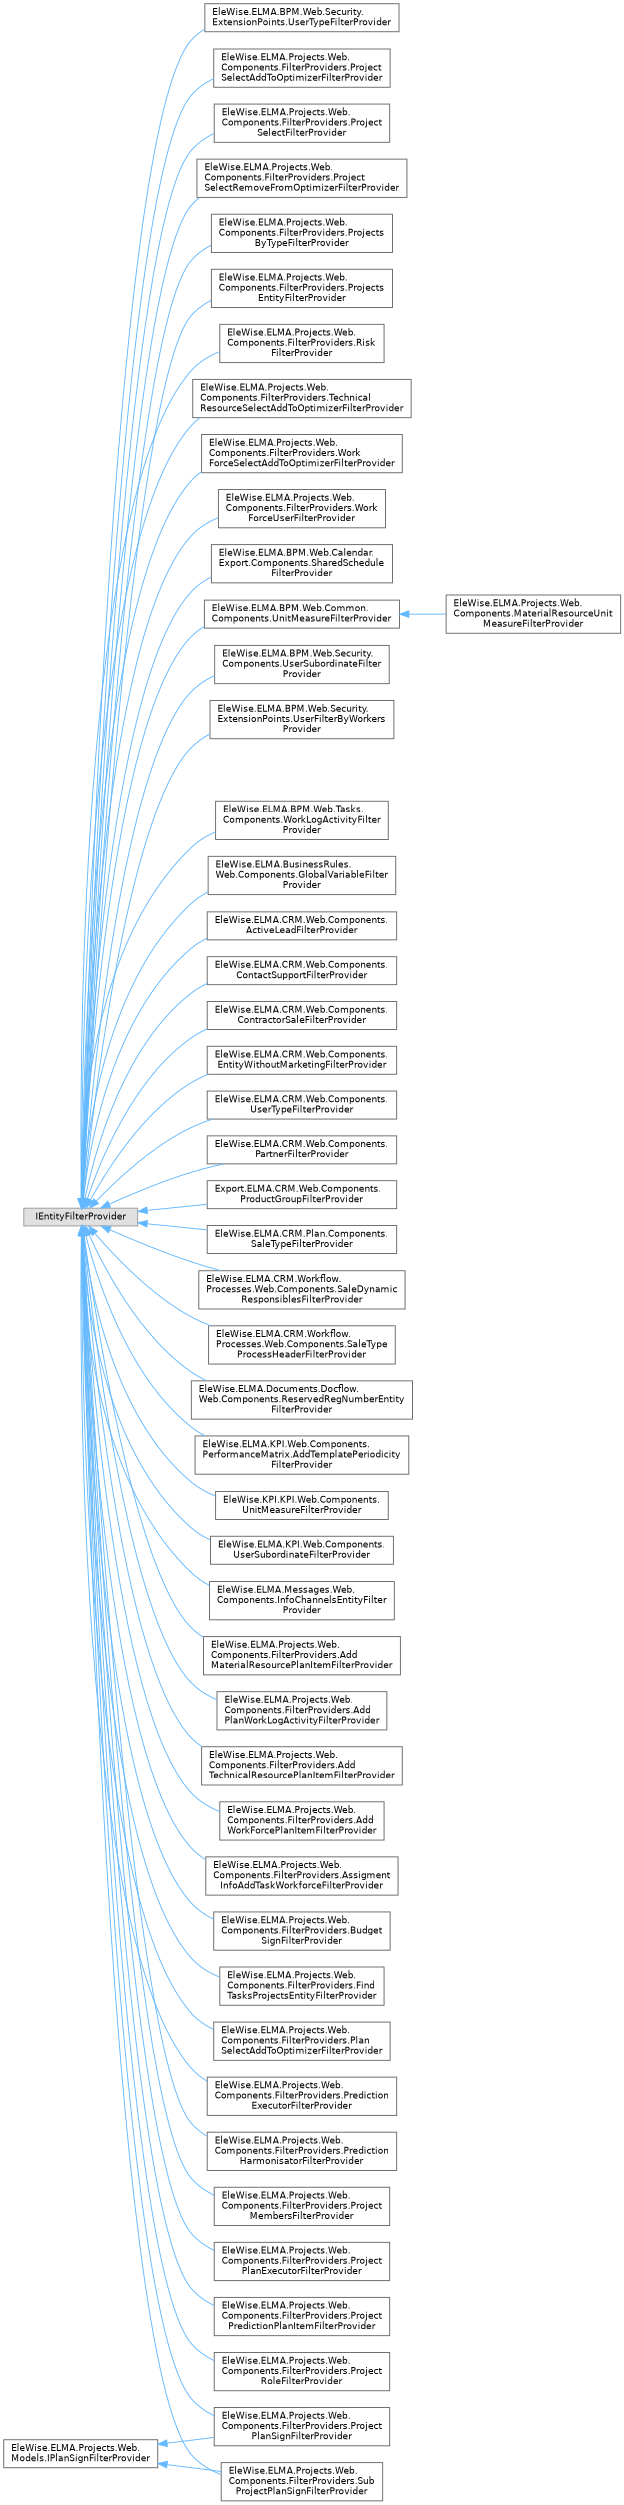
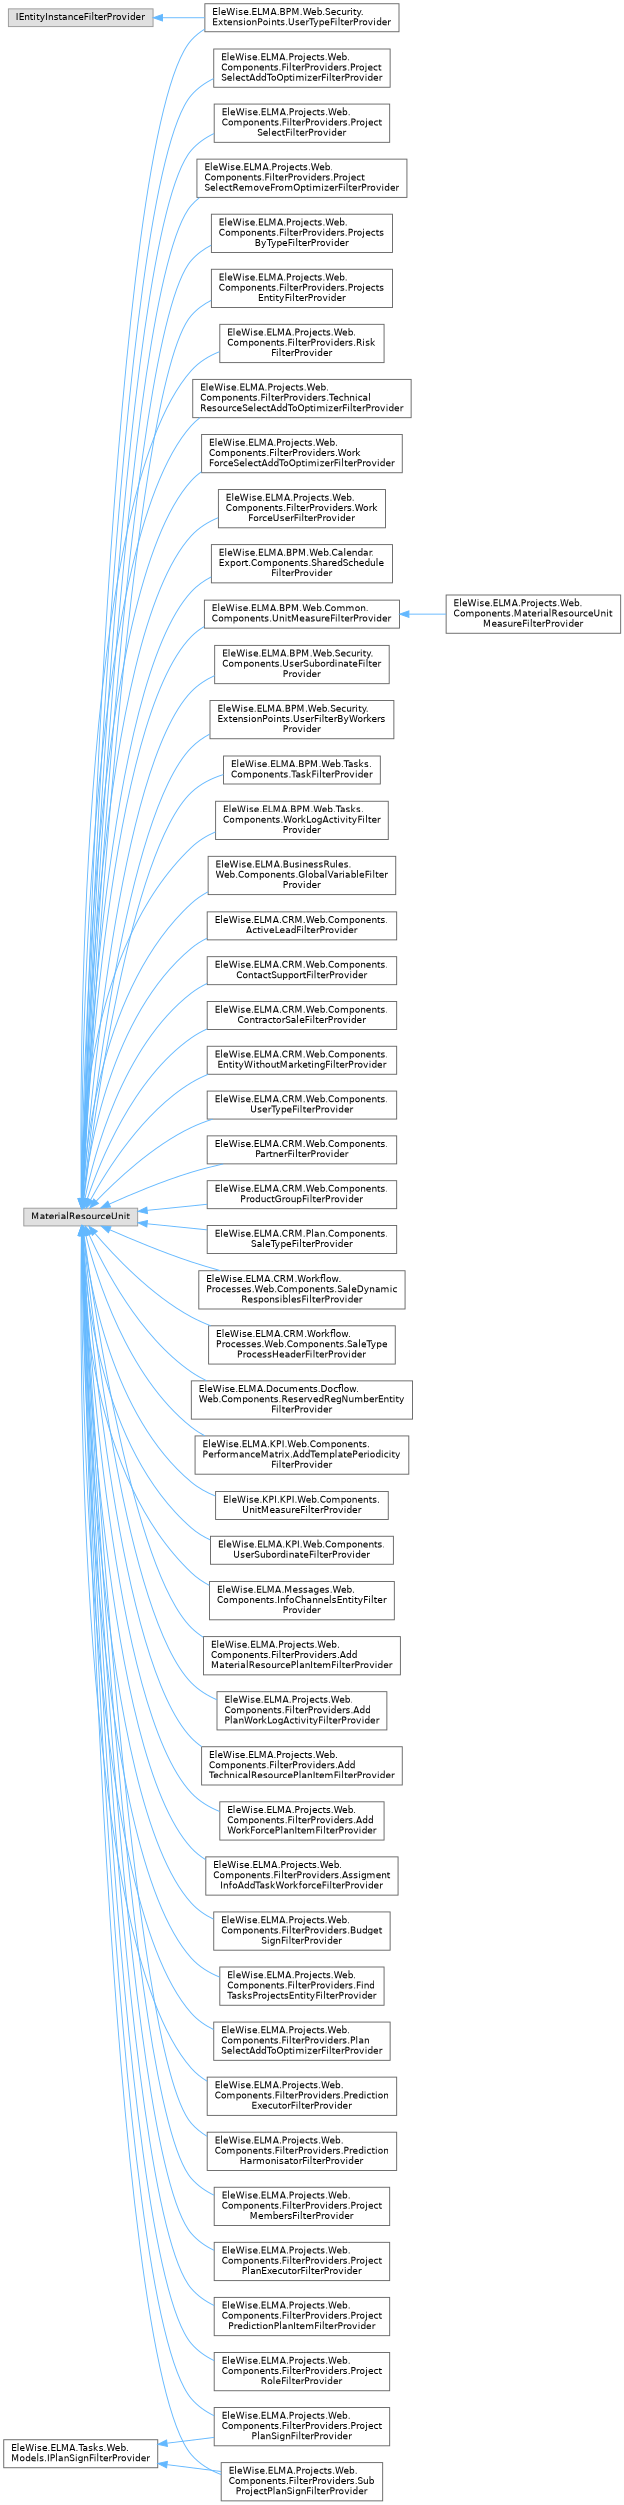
none -> (81, 18)
none -> (302, 770)
(302, 1195) -> (302, 1195)
(81, 1217) -> (81, 1217)
(81, 2454) -> (81, 2454)
